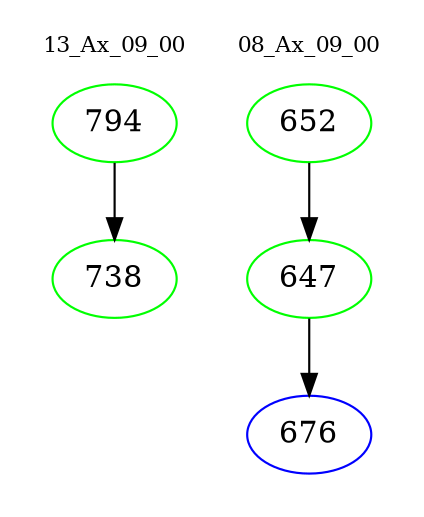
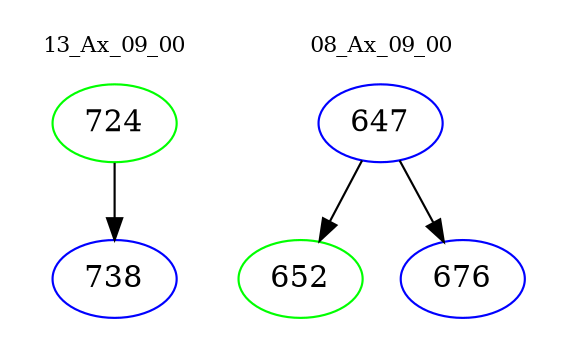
(115, 123) -> (115, 123)
(309, 191) -> (346, 191)
(115, 279) -> (115, 279)
(309, 279) -> (381, 123)
